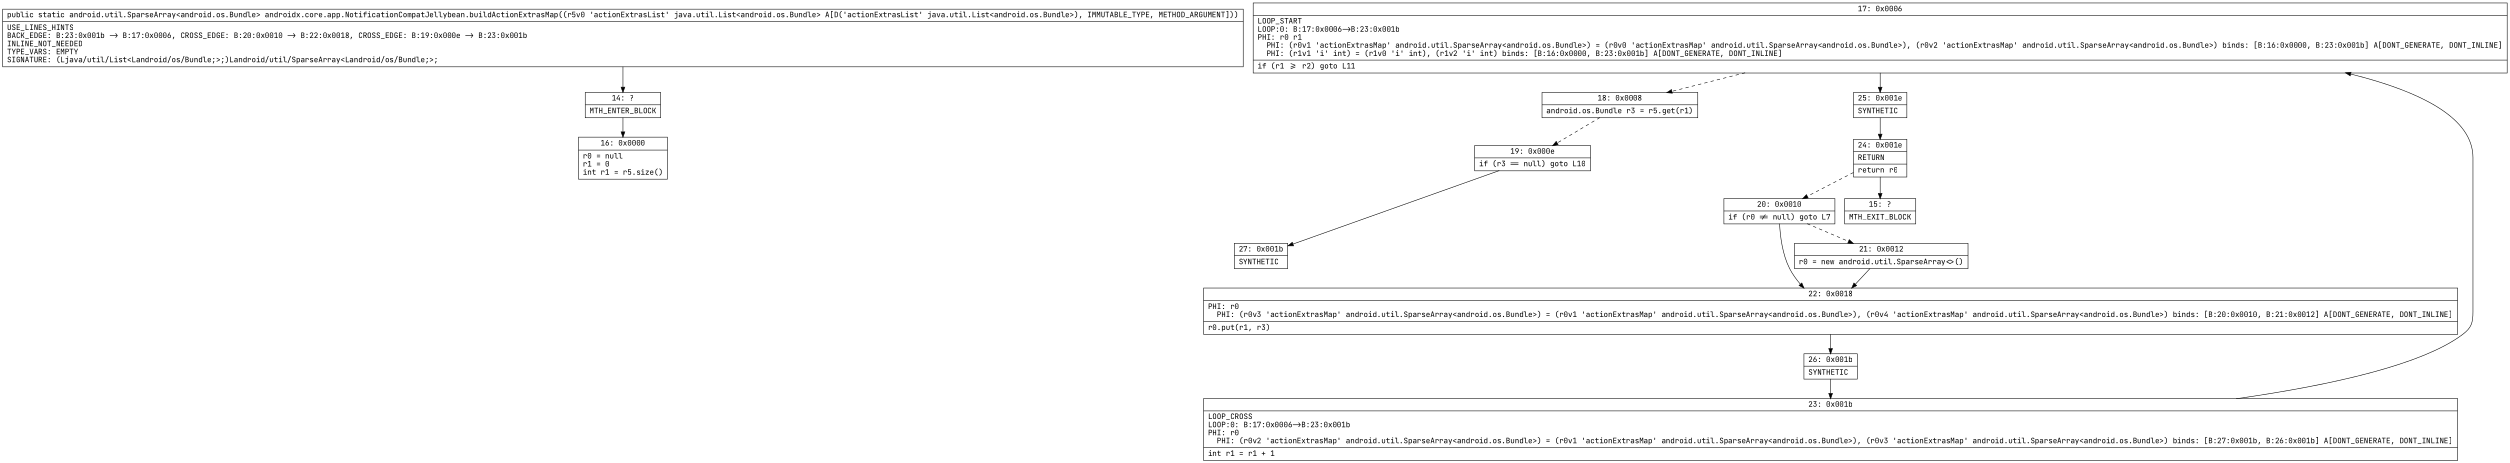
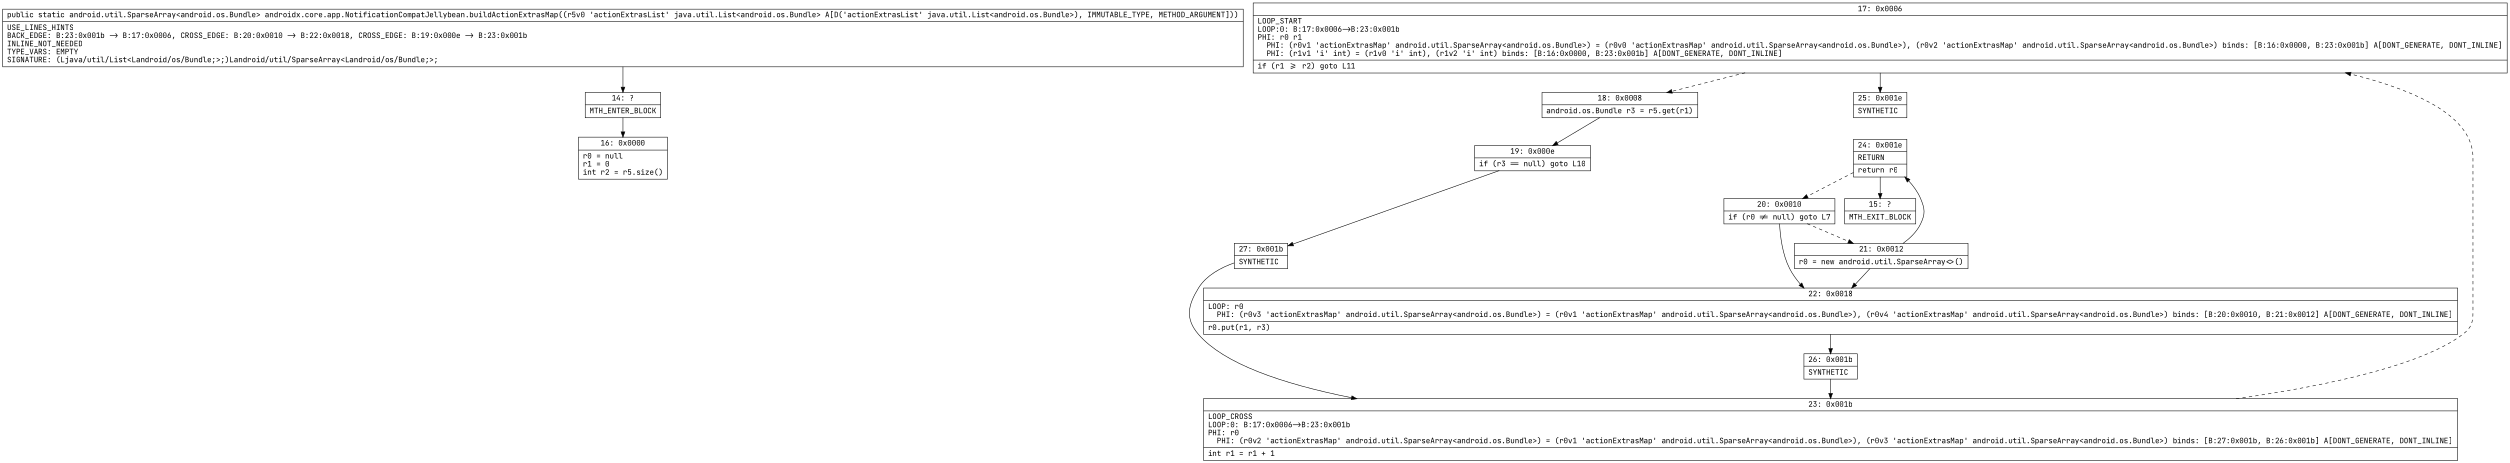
(1880, 126) -> (1924, 214)
(1579, 130) -> (1579, 130)
(623, 172) -> (623, 172)
(2473, 288) -> (2473, 288)
(1226, 307) -> (1228, 307)
none -> (1227, 357)
